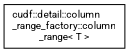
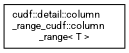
(64, 26) -> (64, 26)
